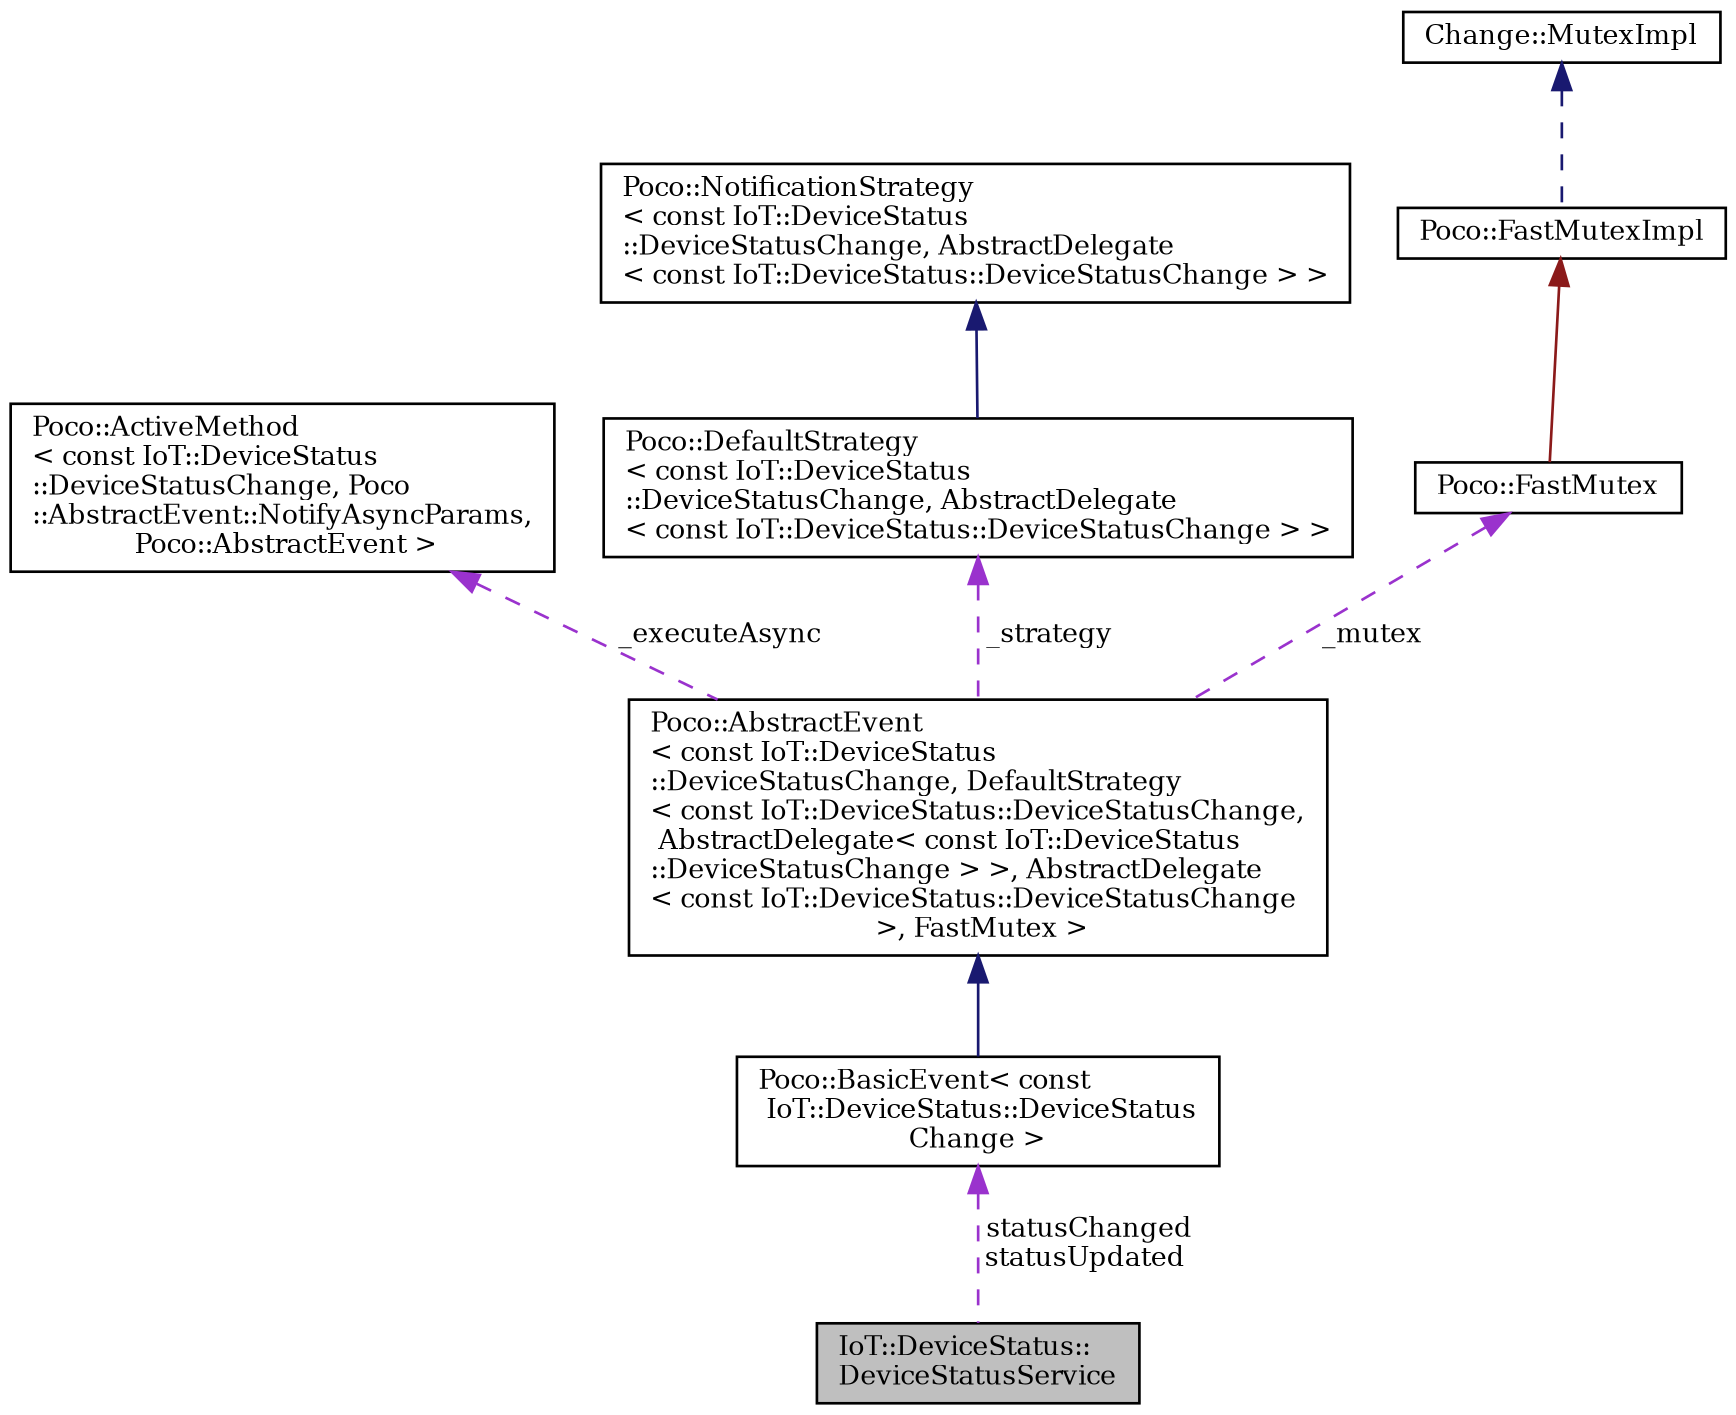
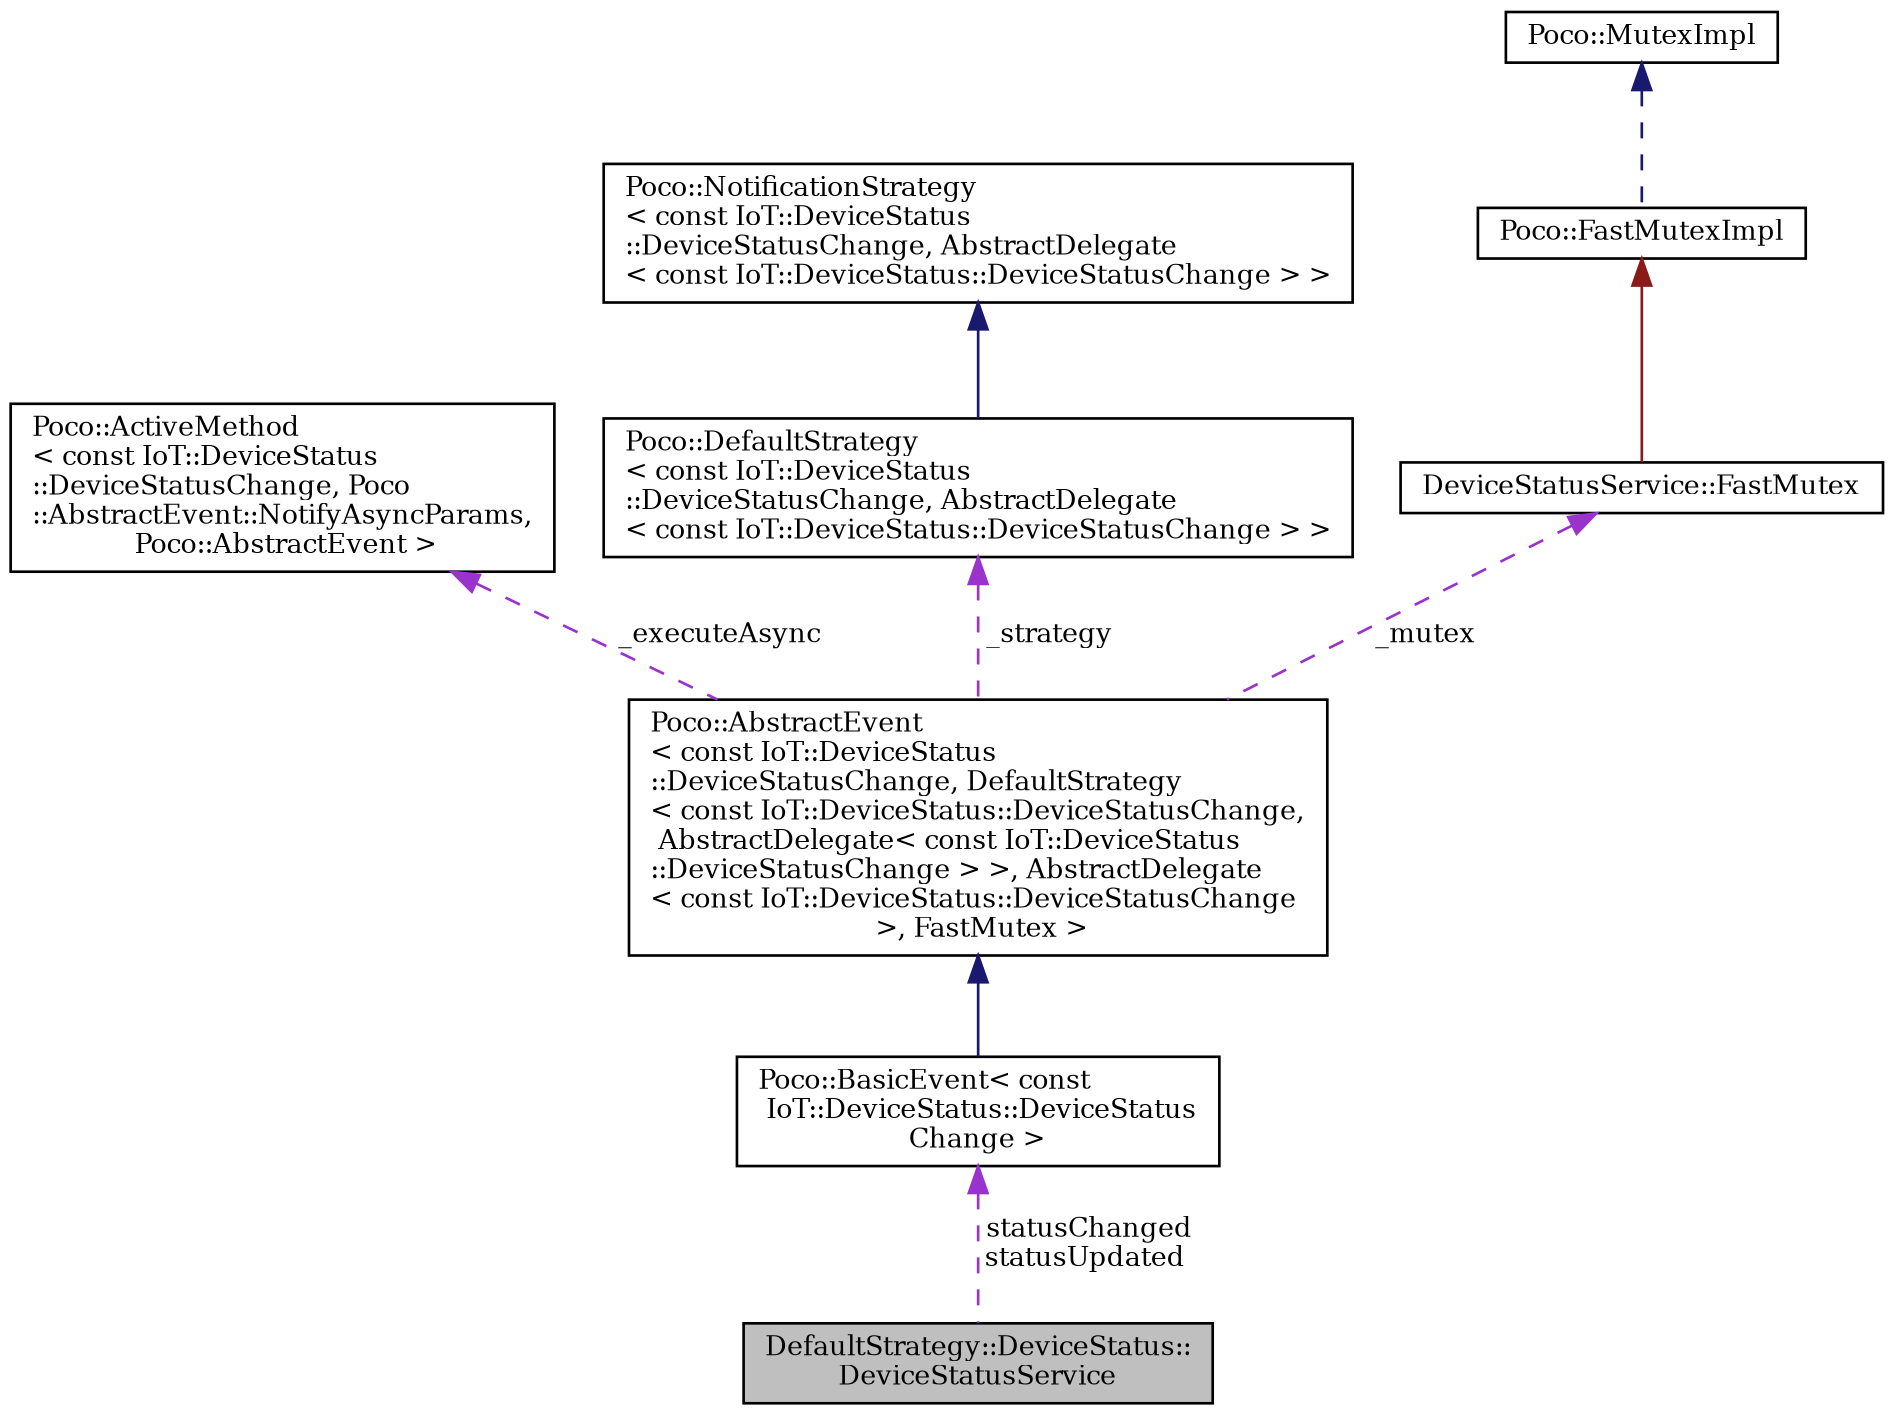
(1562, 37) -> (1642, 37)
(1549, 488) -> (1642, 488)
(978, 1363) -> (978, 1363)
